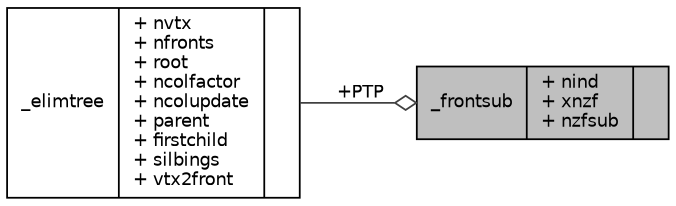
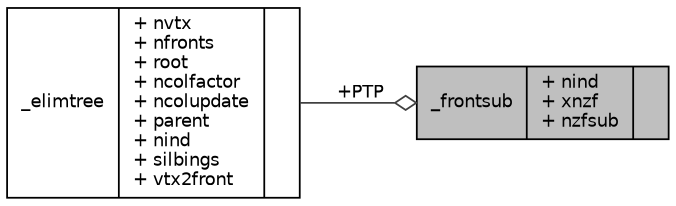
(181, 141) -> (162, 141)
